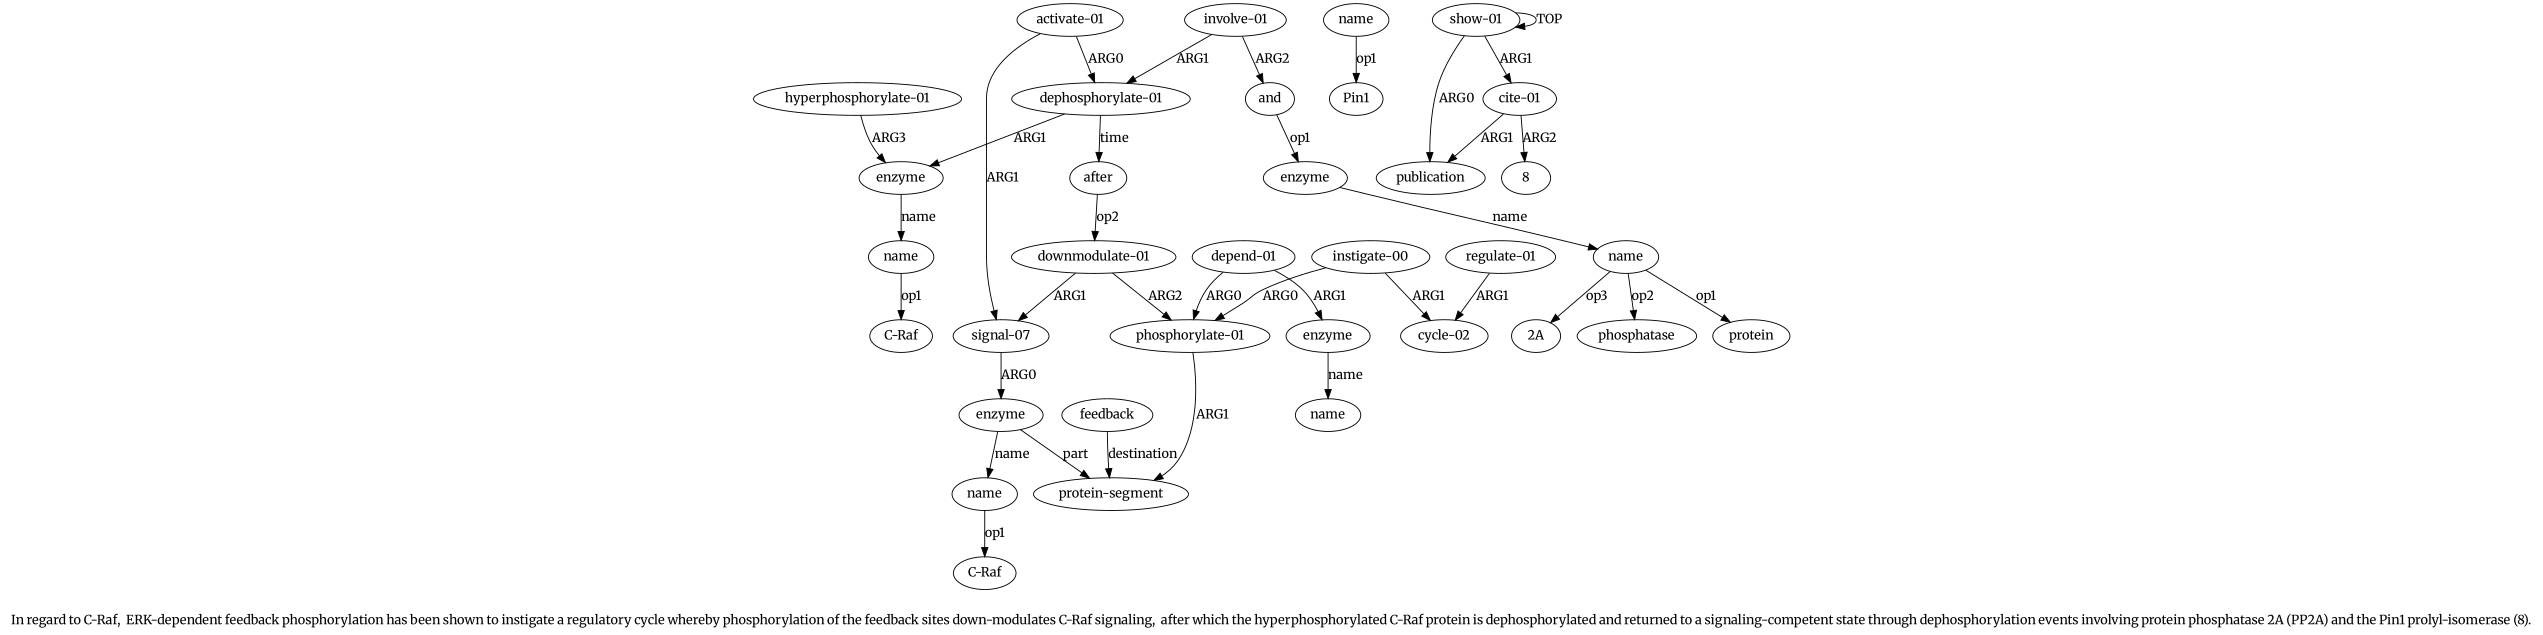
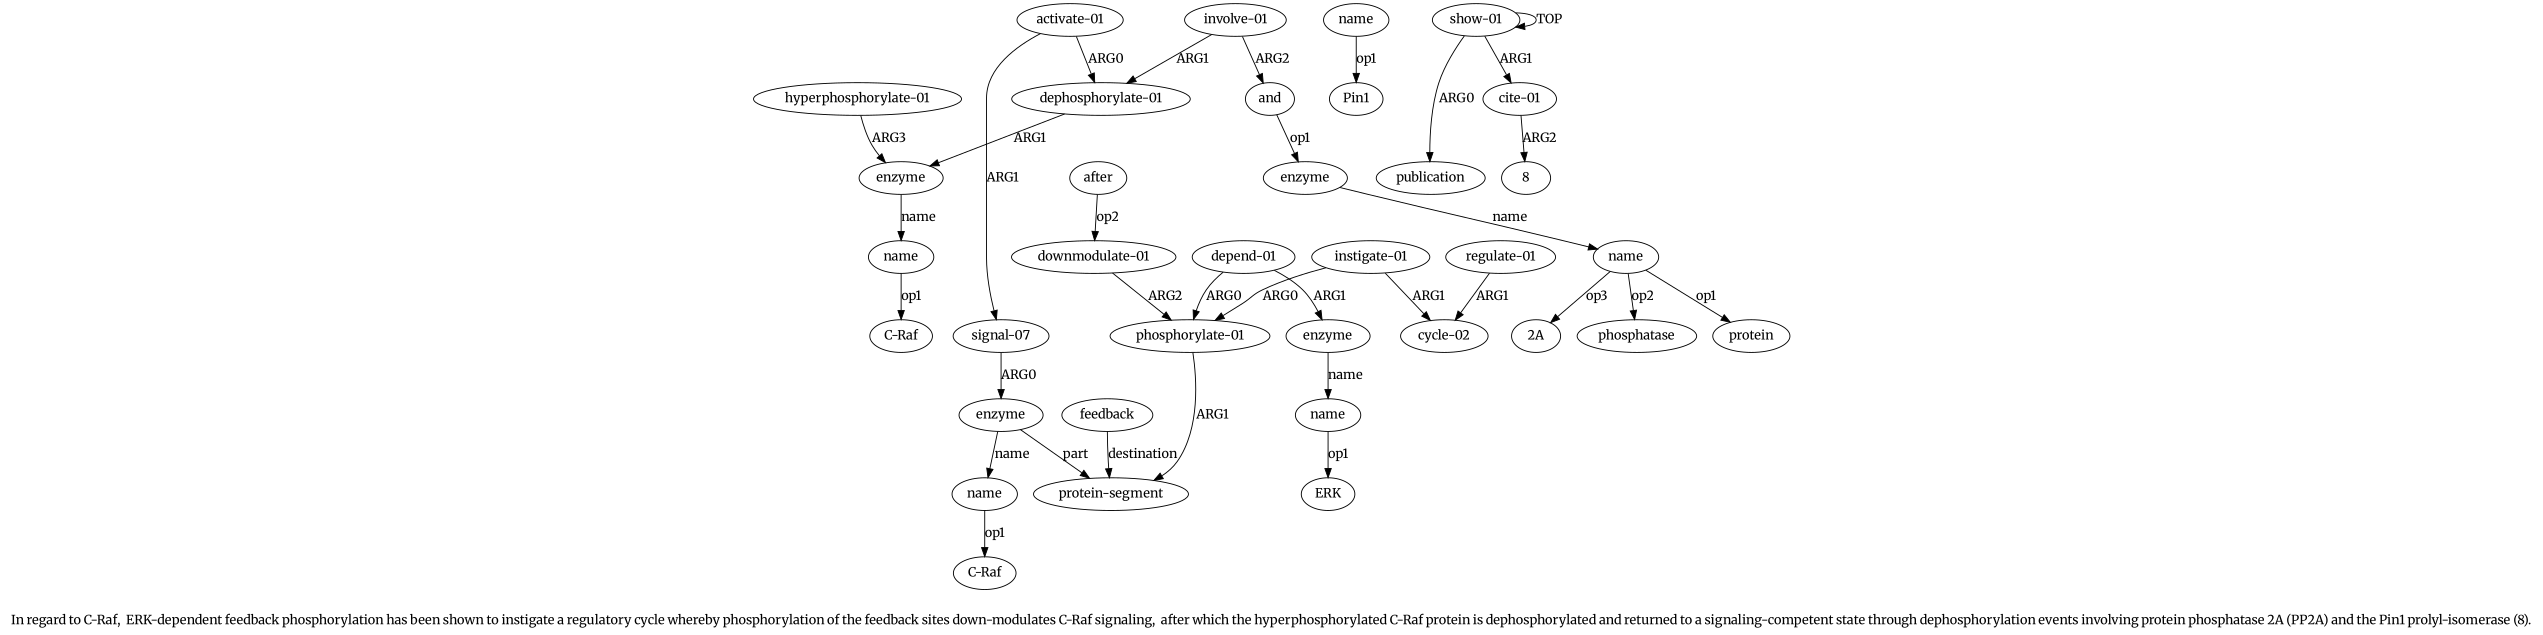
(1100, 134) -> none
(1479, 135) -> none
(1371, 257) -> (1371, 257)
(1051, 294) -> none
none -> (1328, 494)
